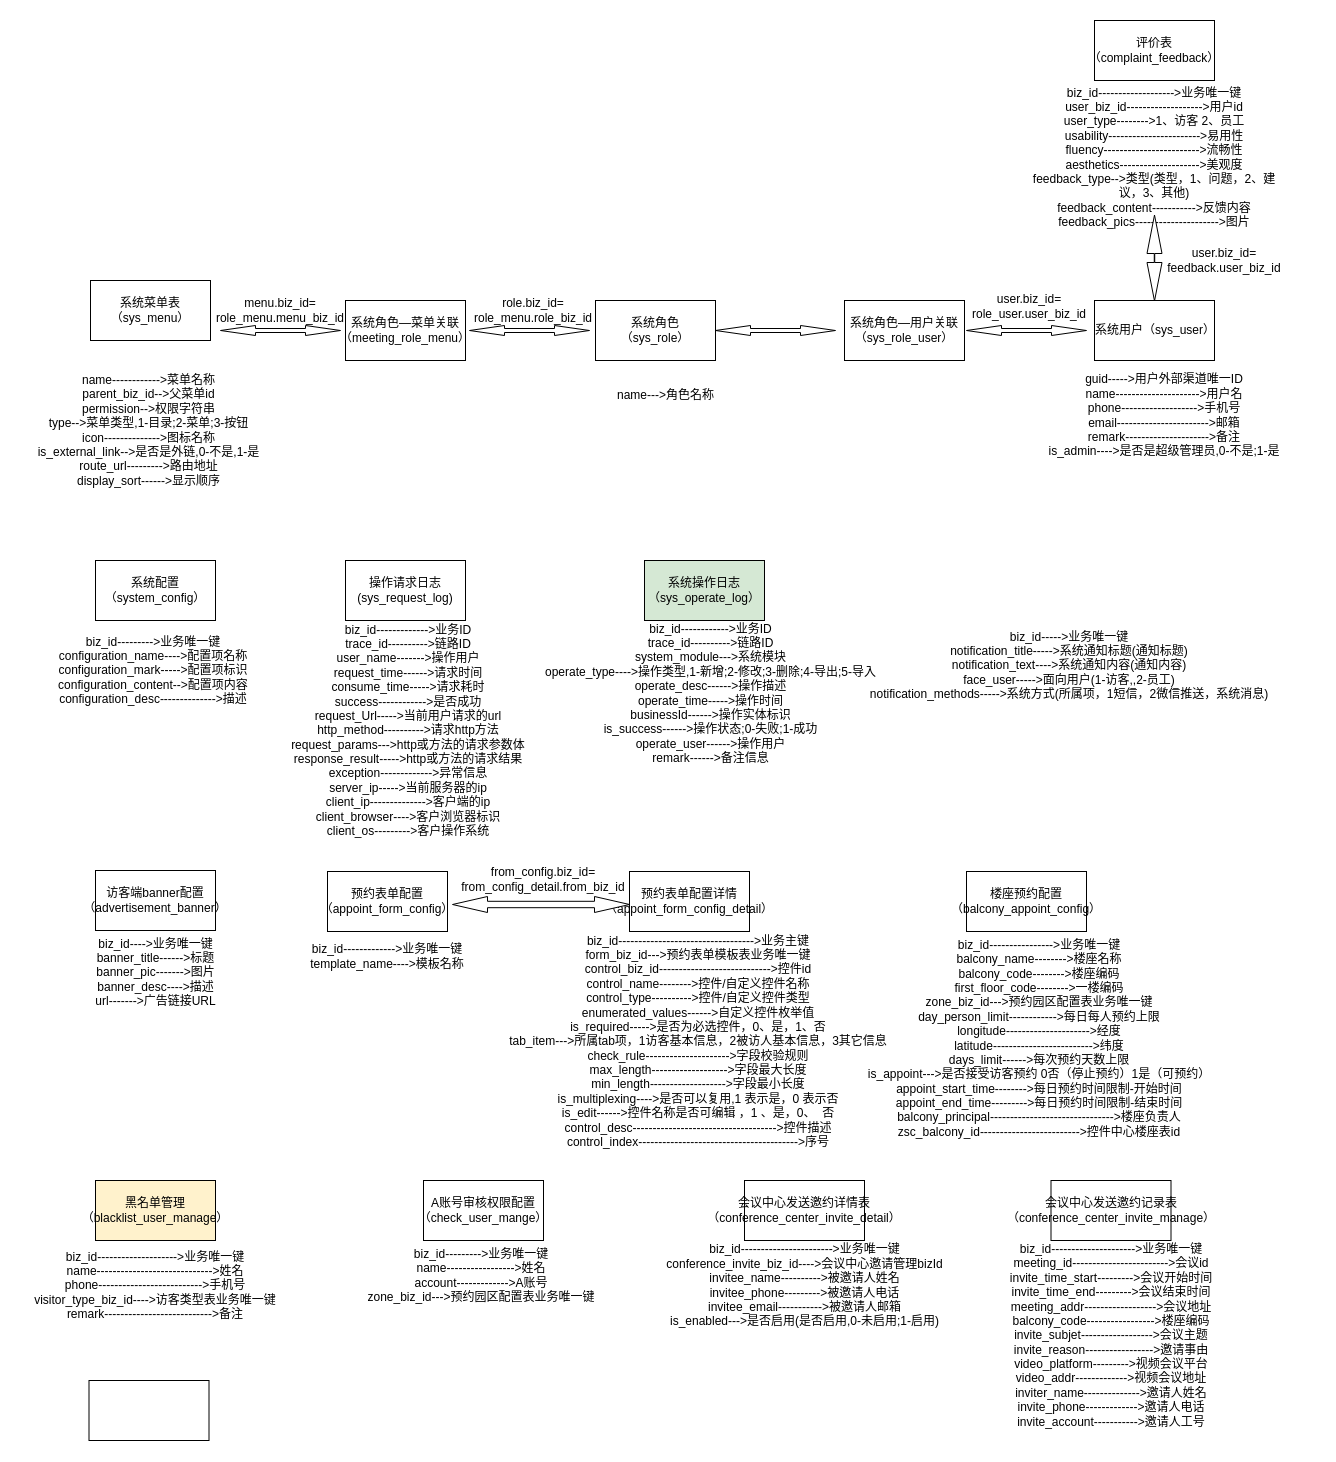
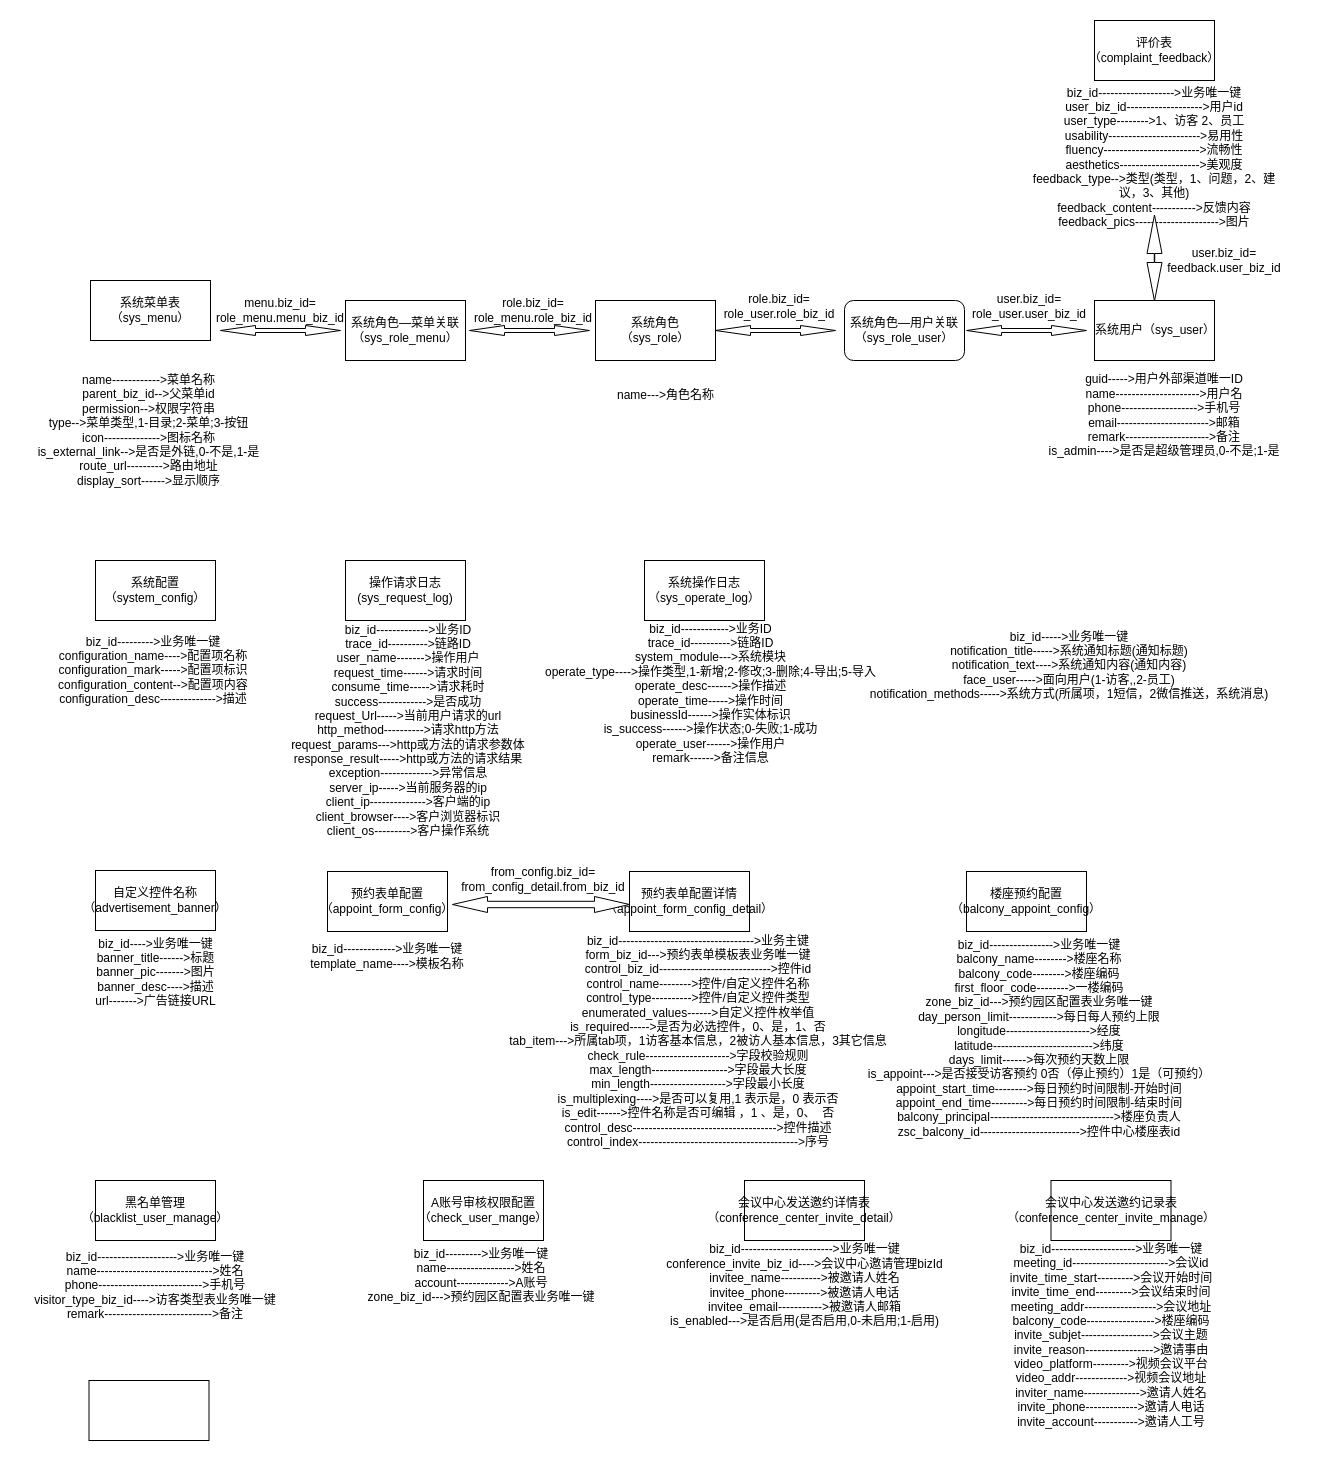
none -> (780, 307)
(406, 331) -> (406, 331)
(905, 331) -> (905, 331)
(705, 591) -> (705, 591)
(156, 901) -> (156, 901)
(156, 1211) -> (156, 1211)
